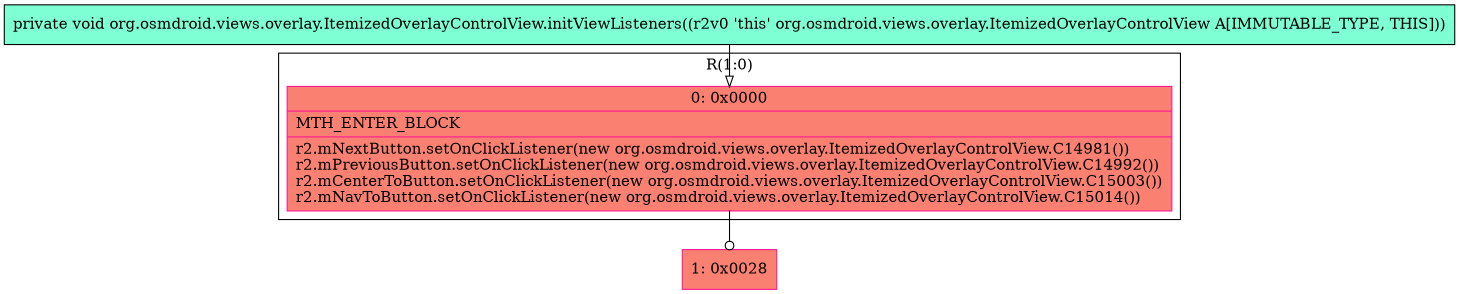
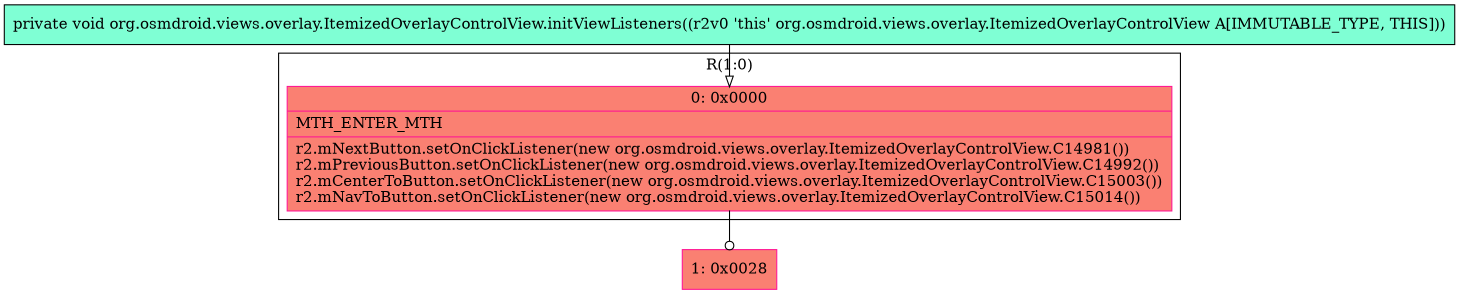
(378, 123) -> (369, 123)
